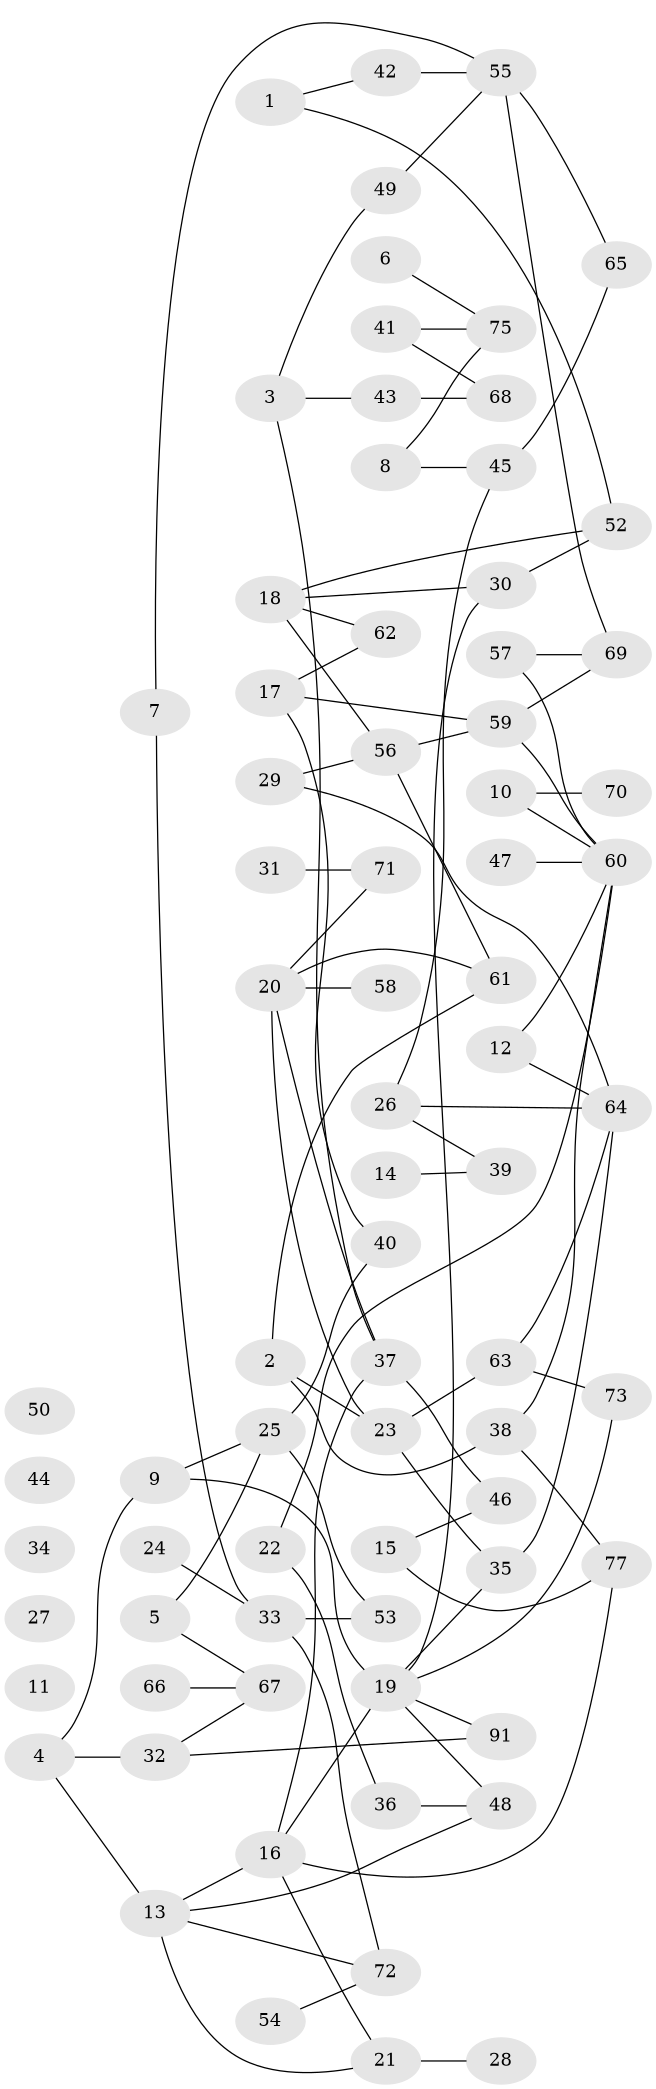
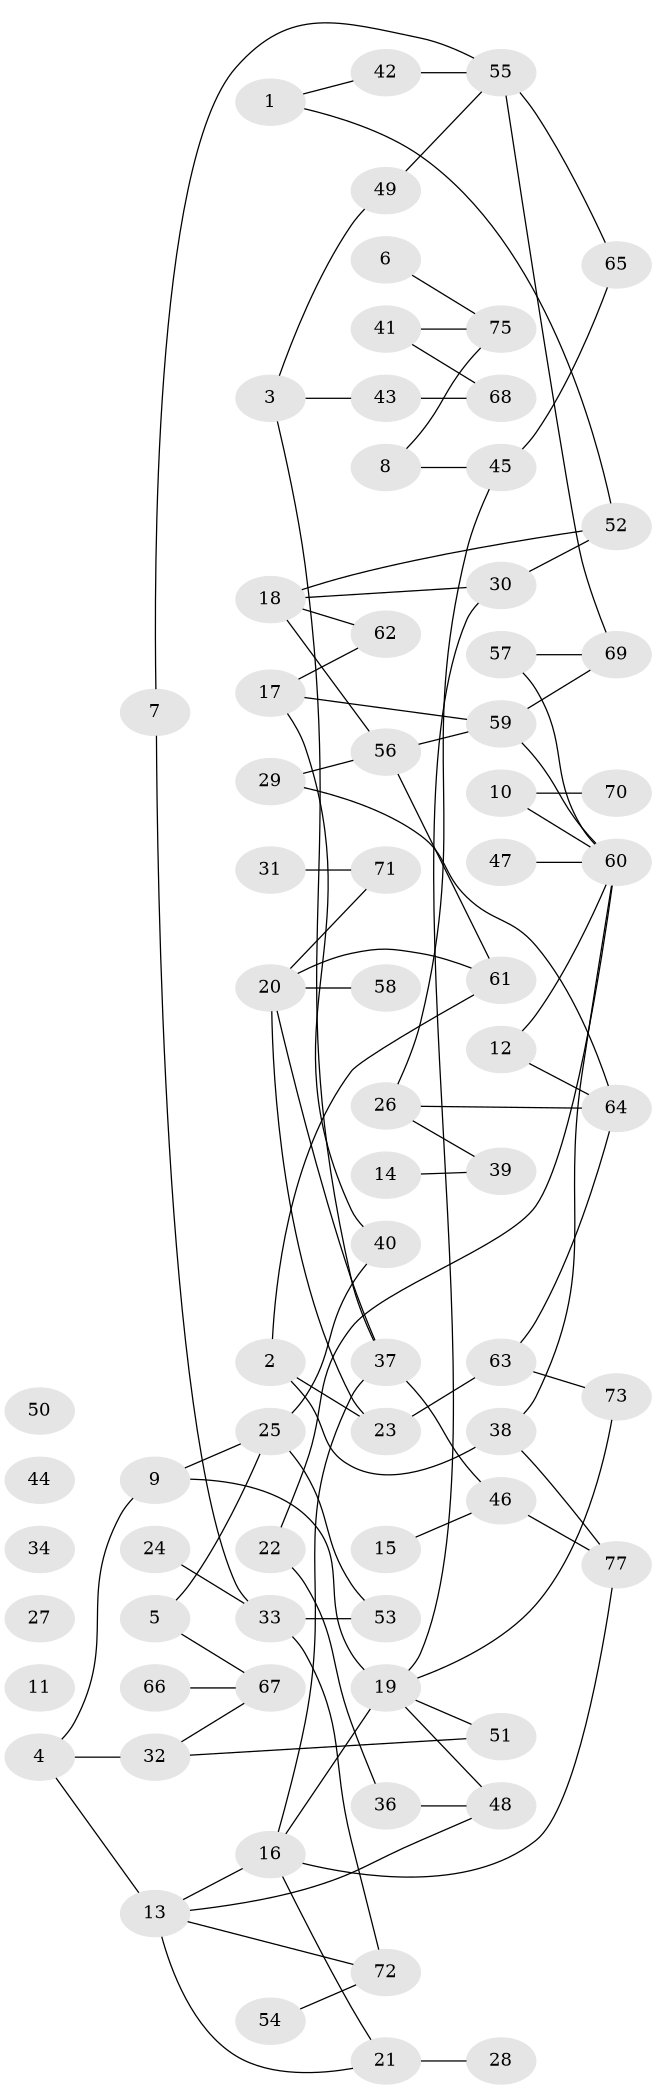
(501, 1570) -> none
(496, 1611) -> (559, 1533)
(501, 1737) -> (501, 1737)
